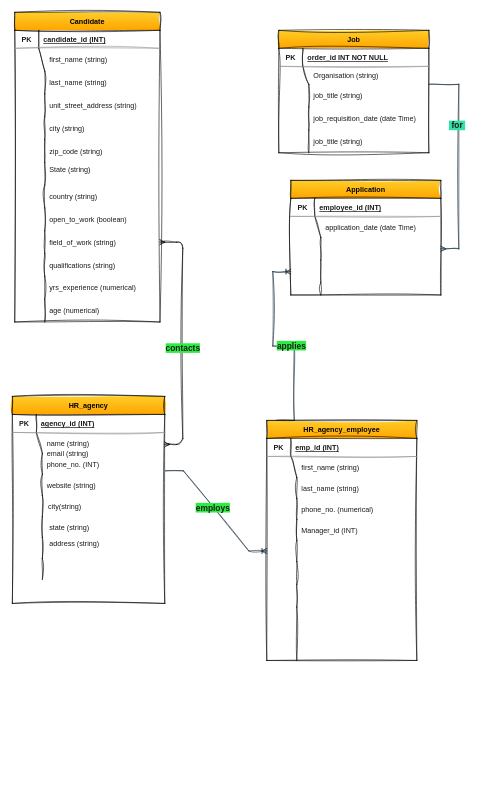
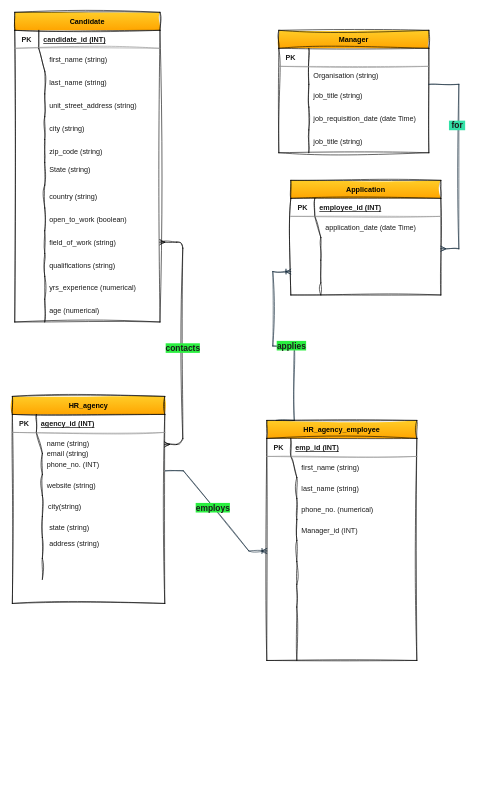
(353, 40) -> (353, 40)
(366, 57) -> none
